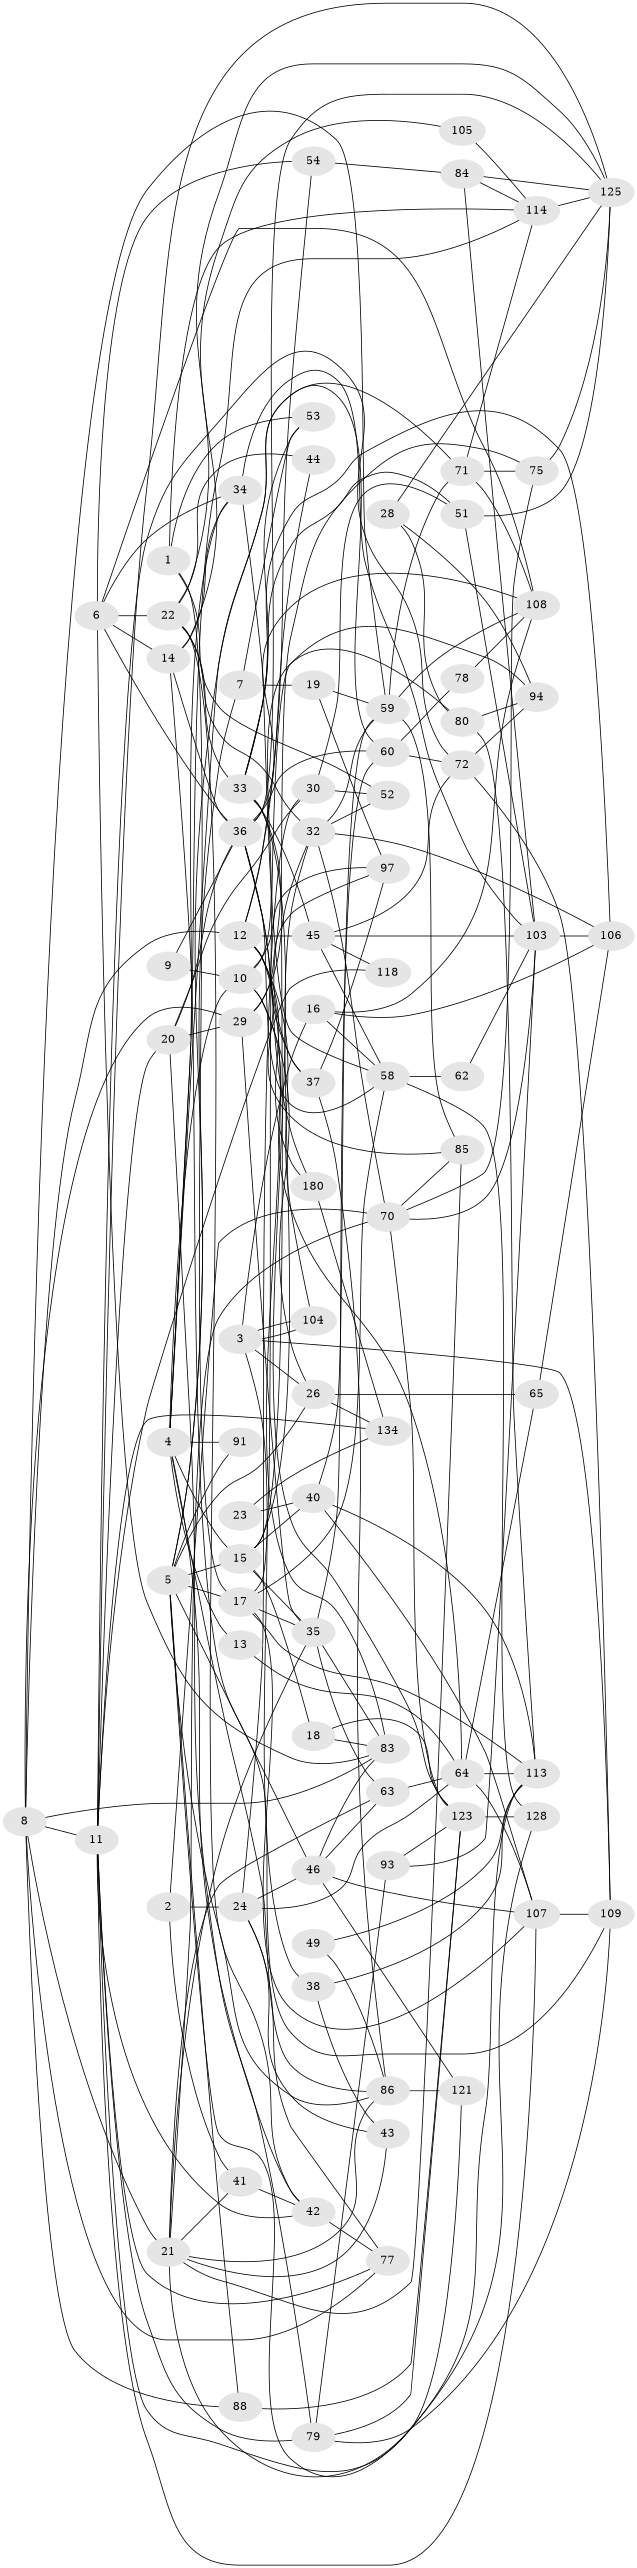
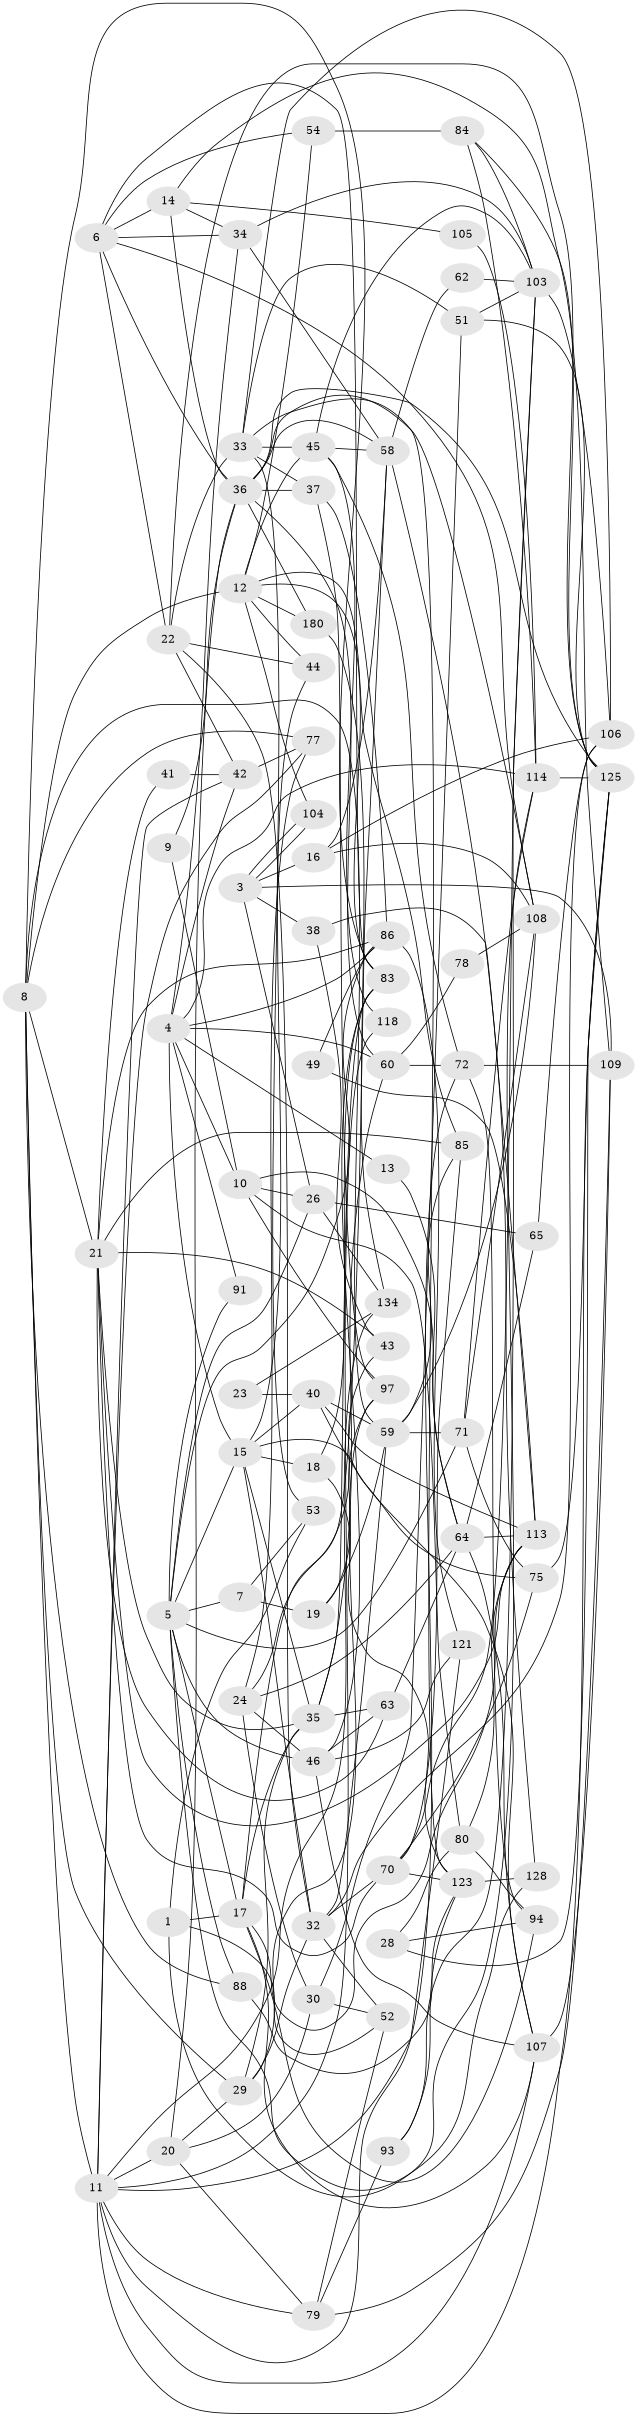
none -> (280, 1080)
(169, 1907) -> none
(432, 2157) -> (348, 2173)
